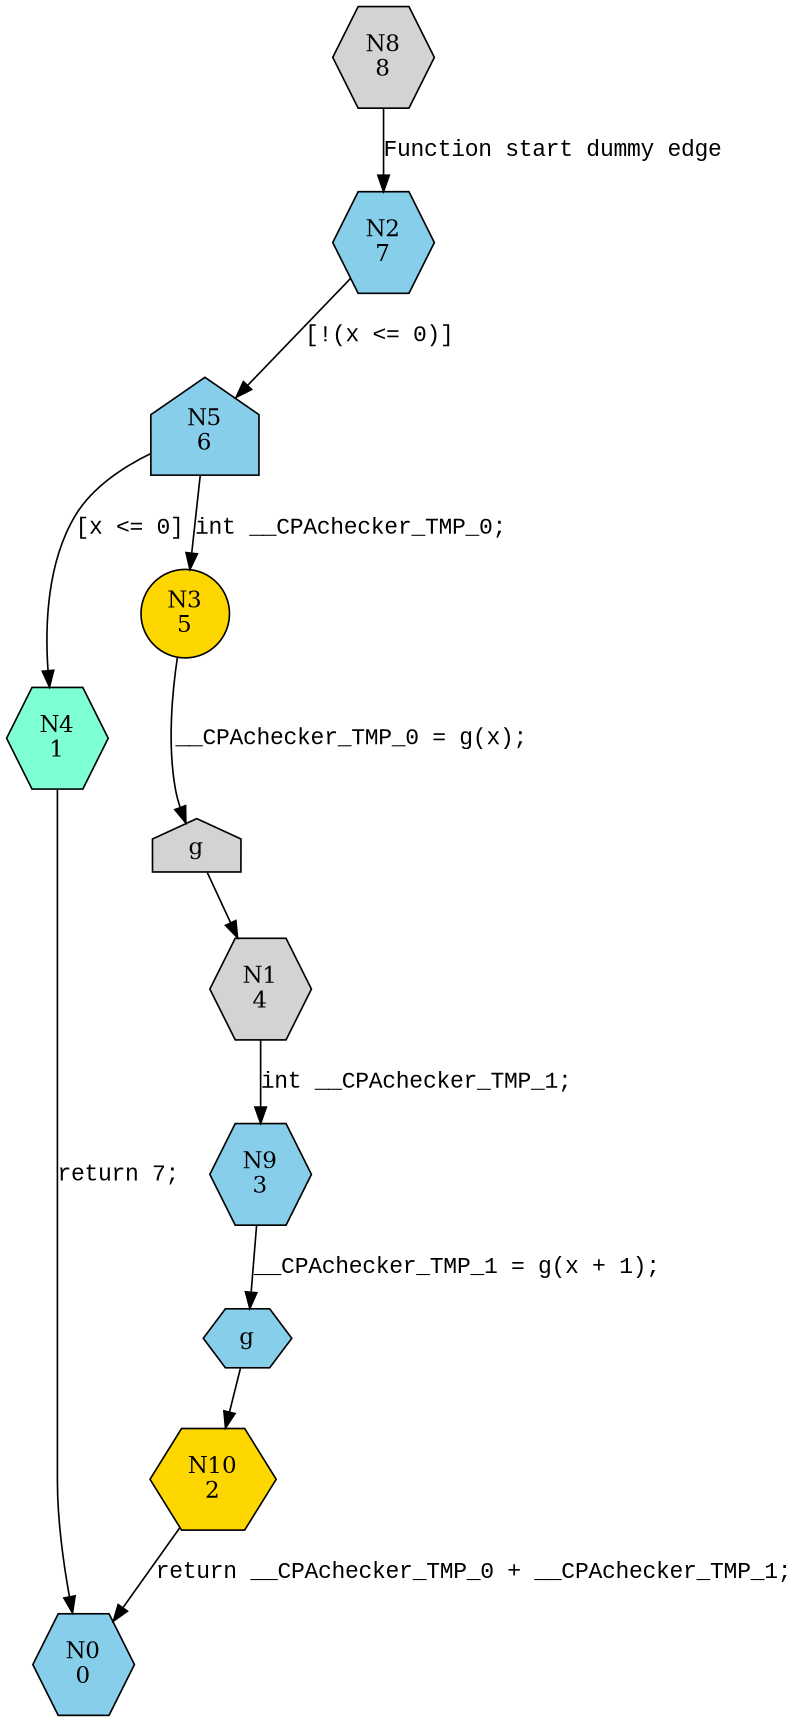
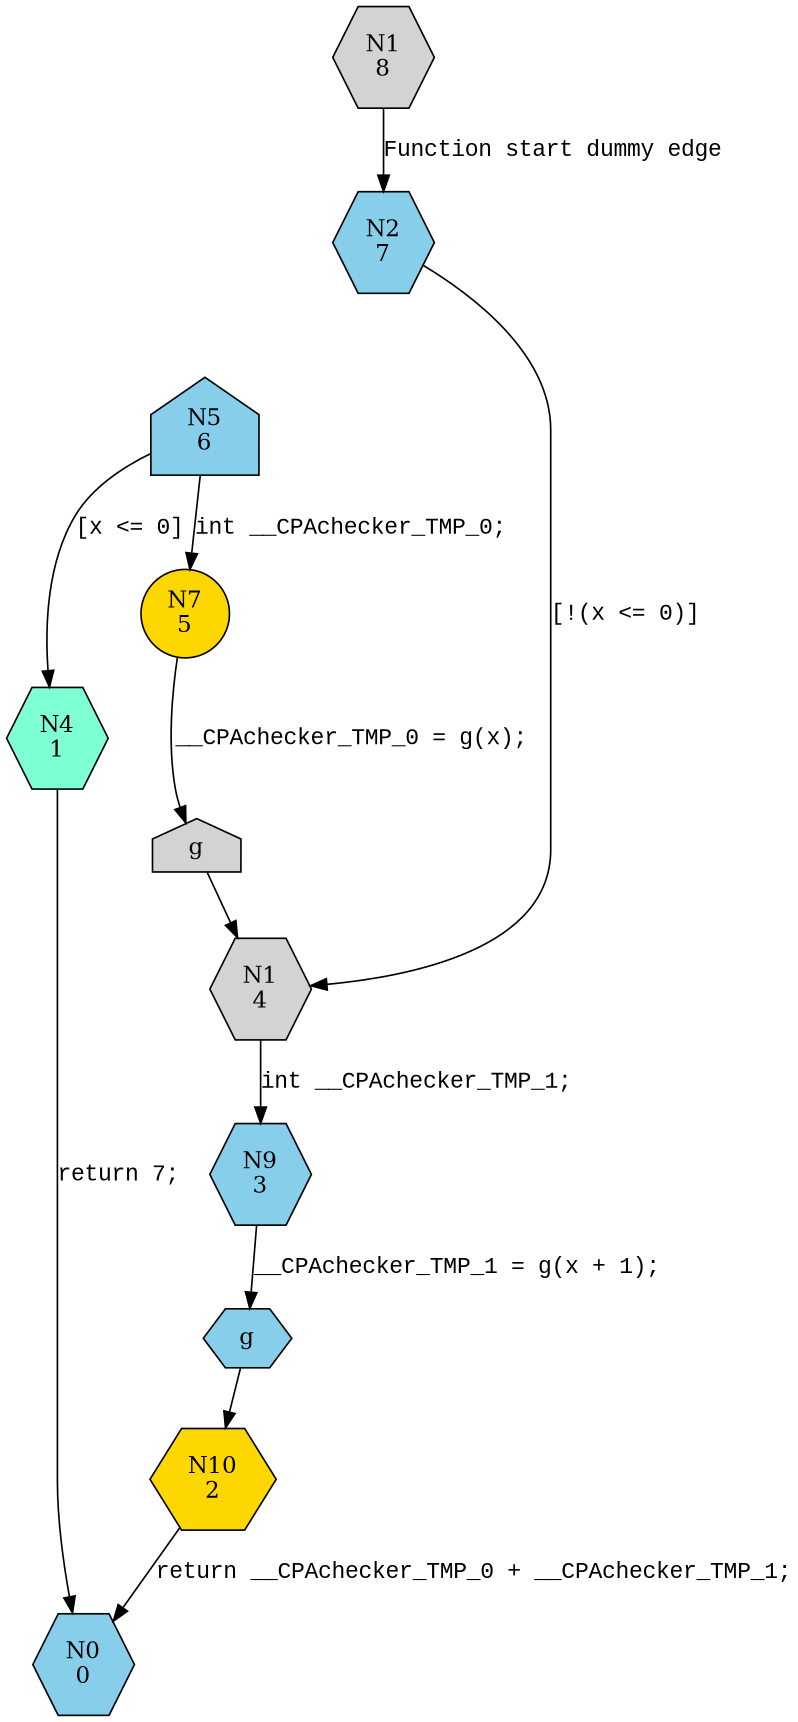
(384, 57) -> (384, 57)
(299, 332) -> (551, 674)
(185, 614) -> (185, 614)
